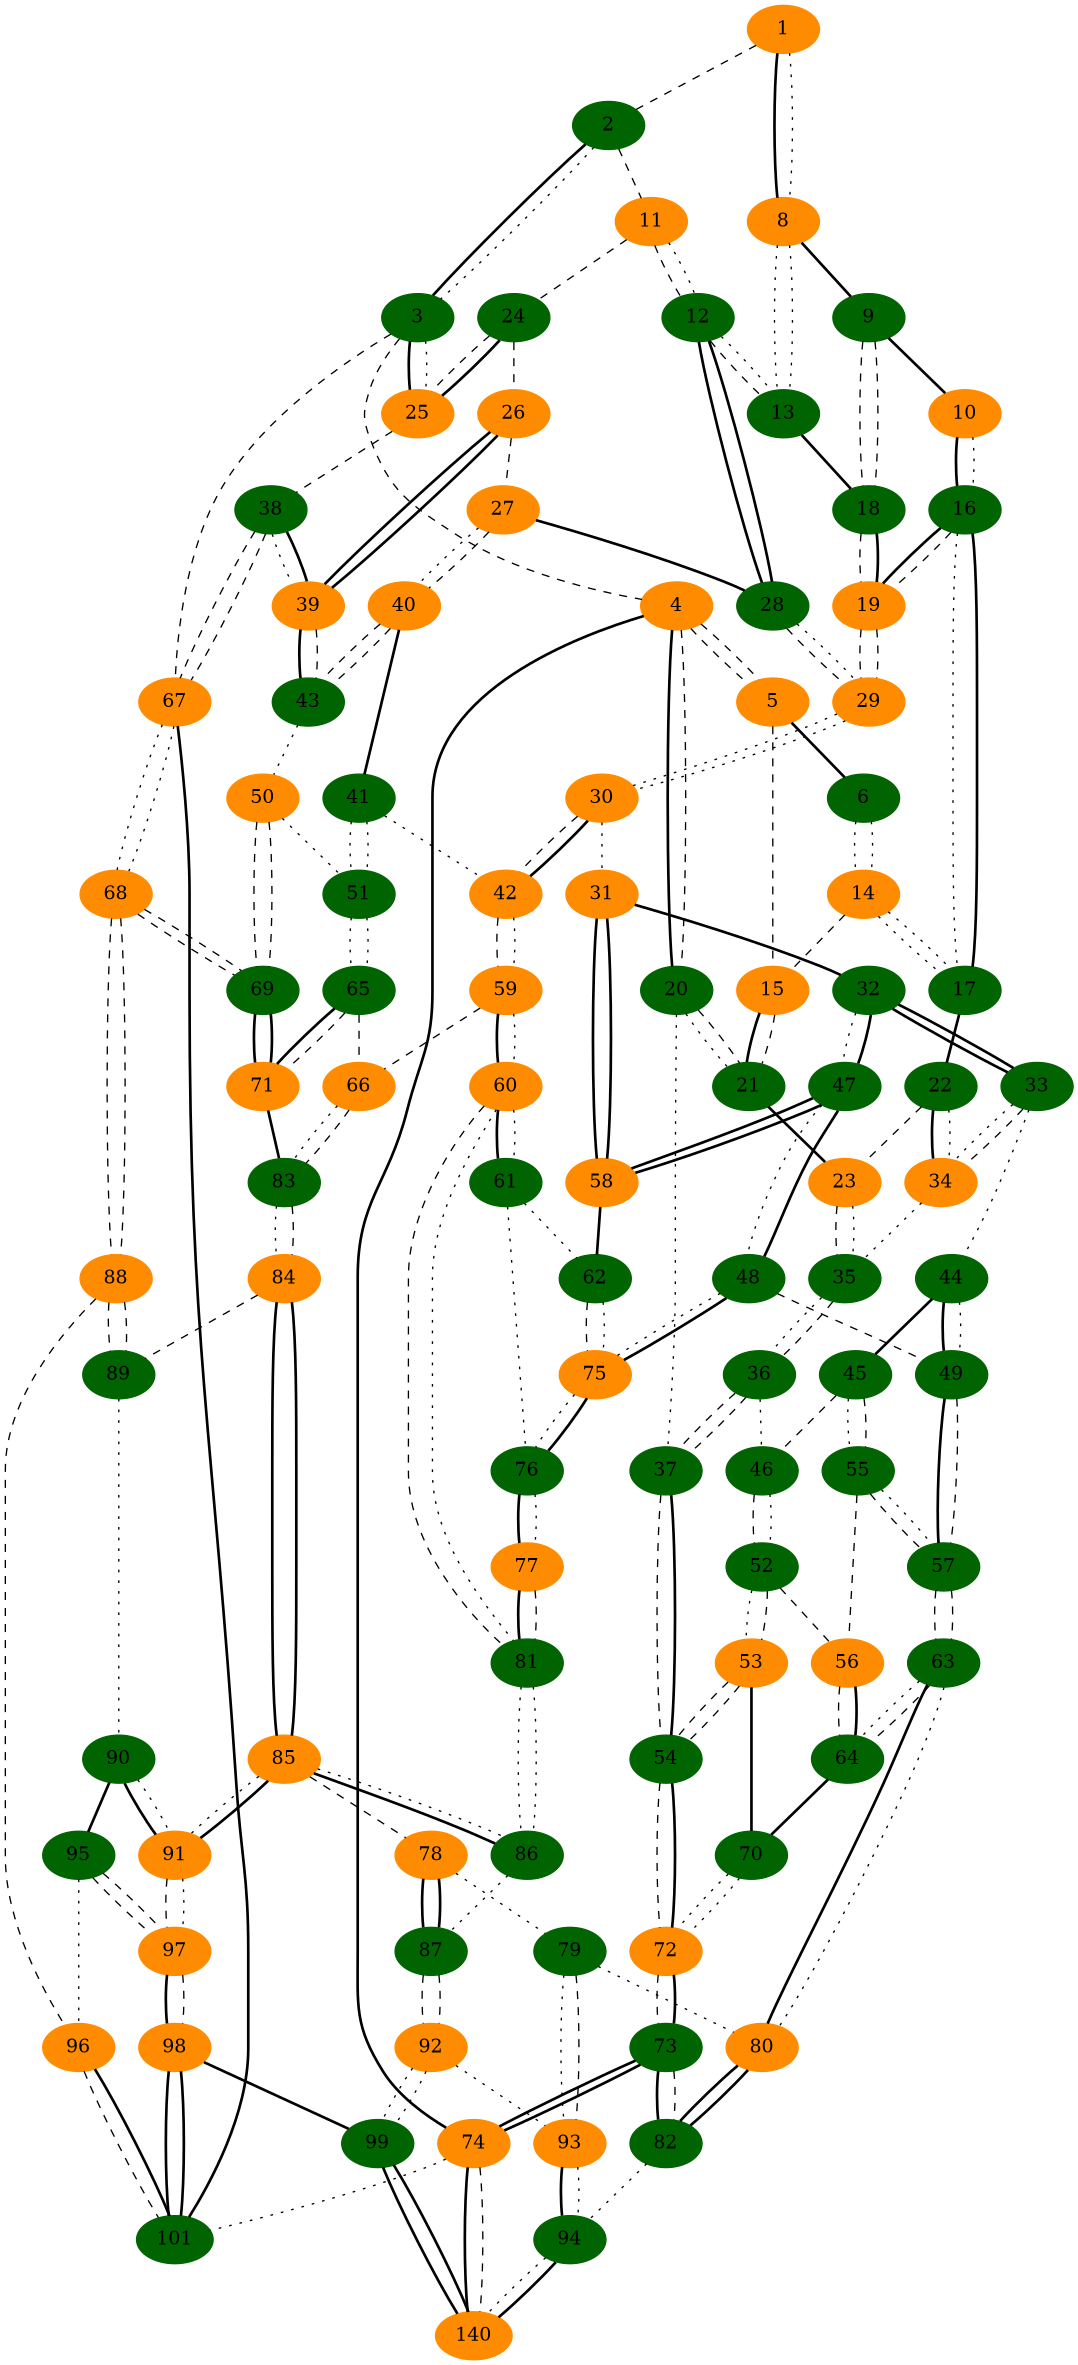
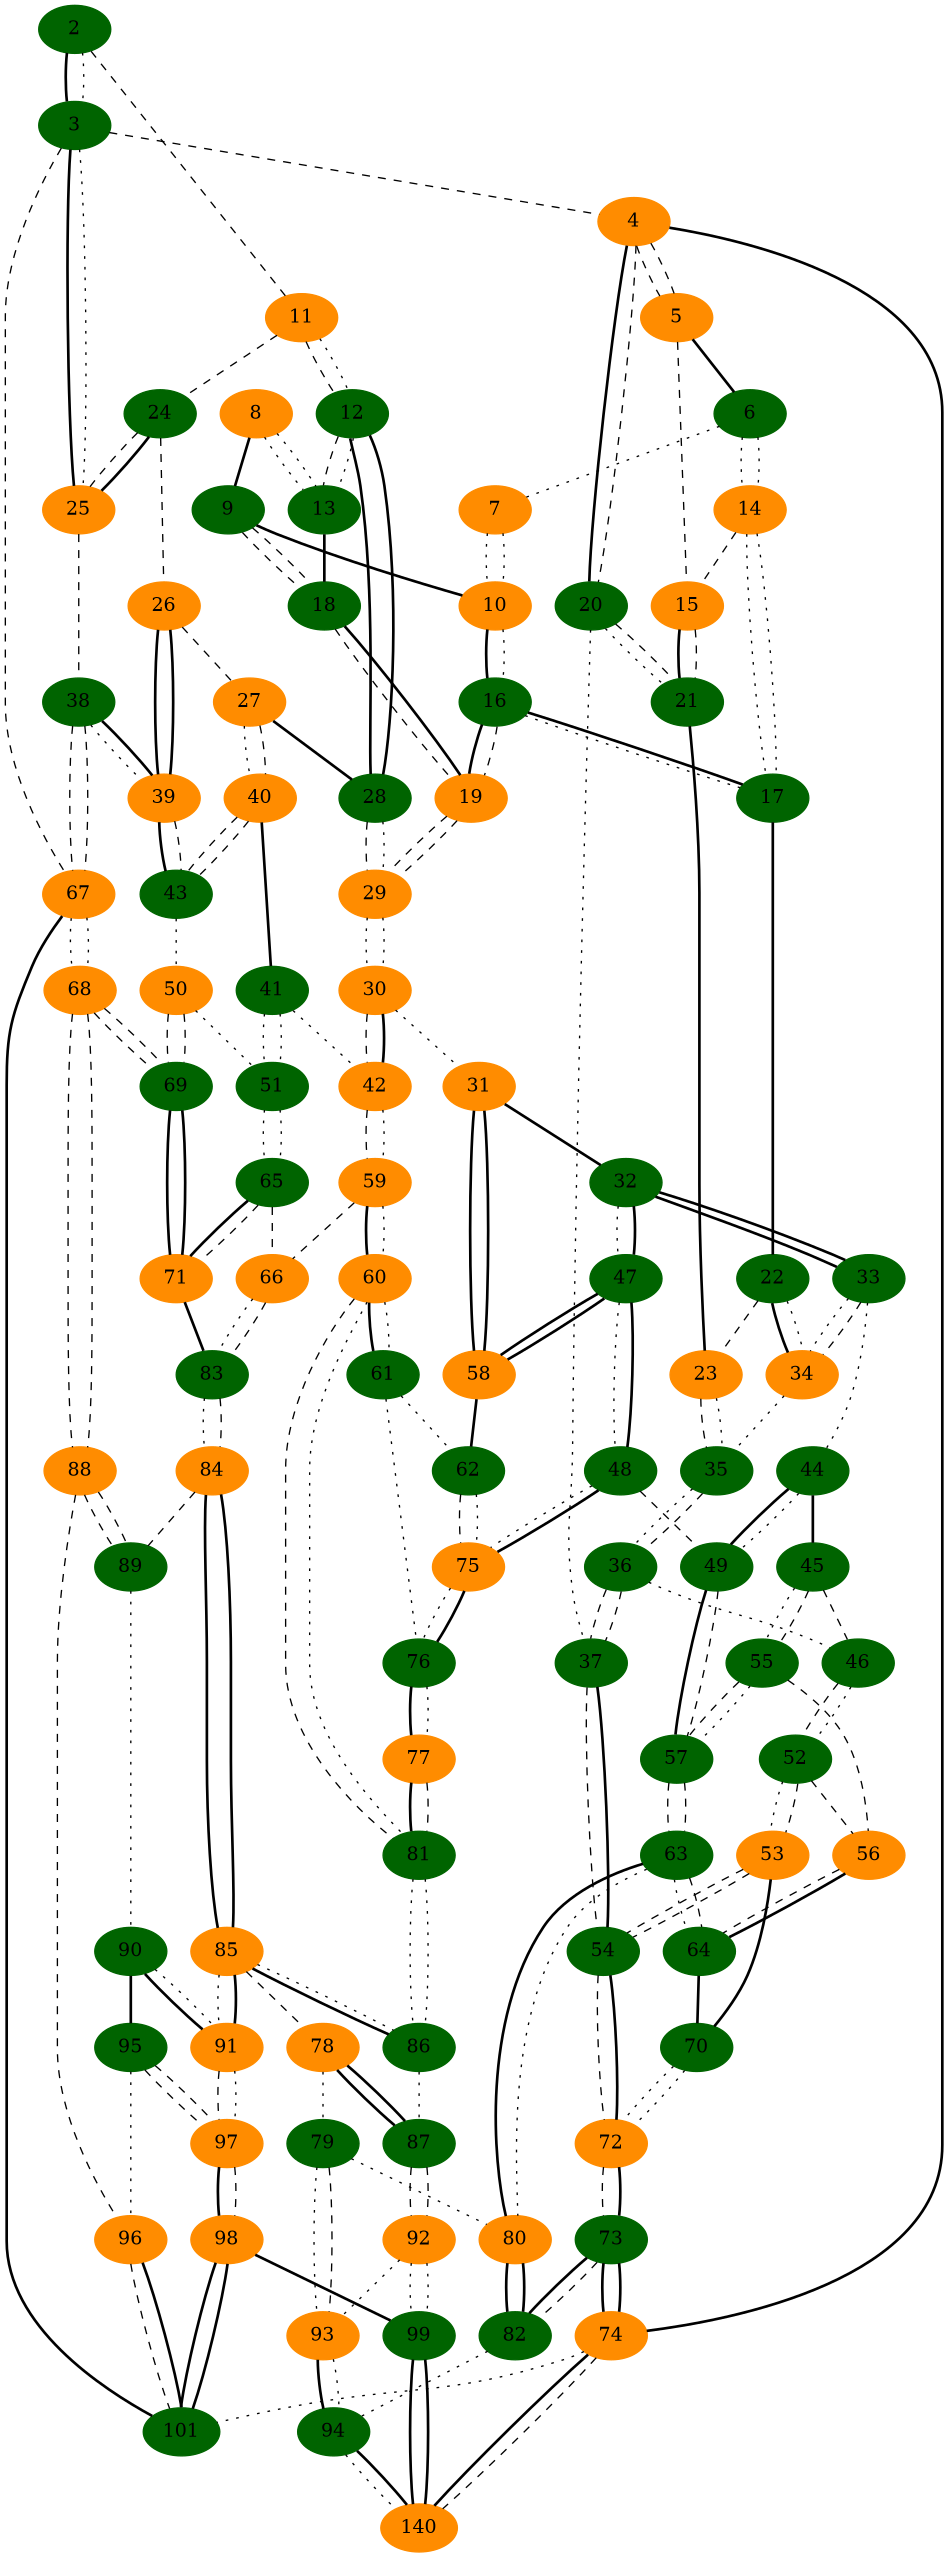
(783, 29) -> none
none -> (495, 510)
